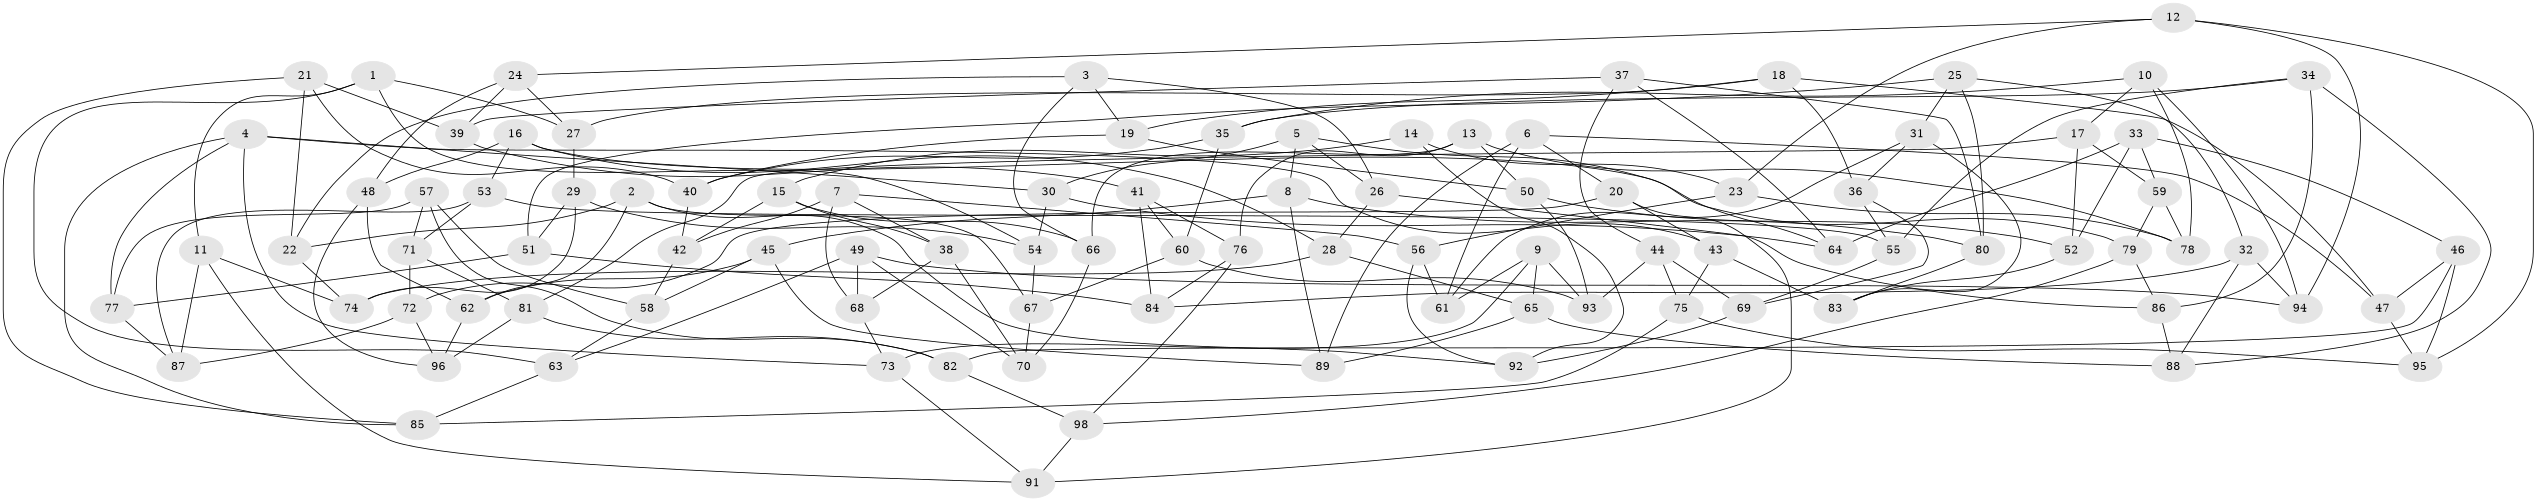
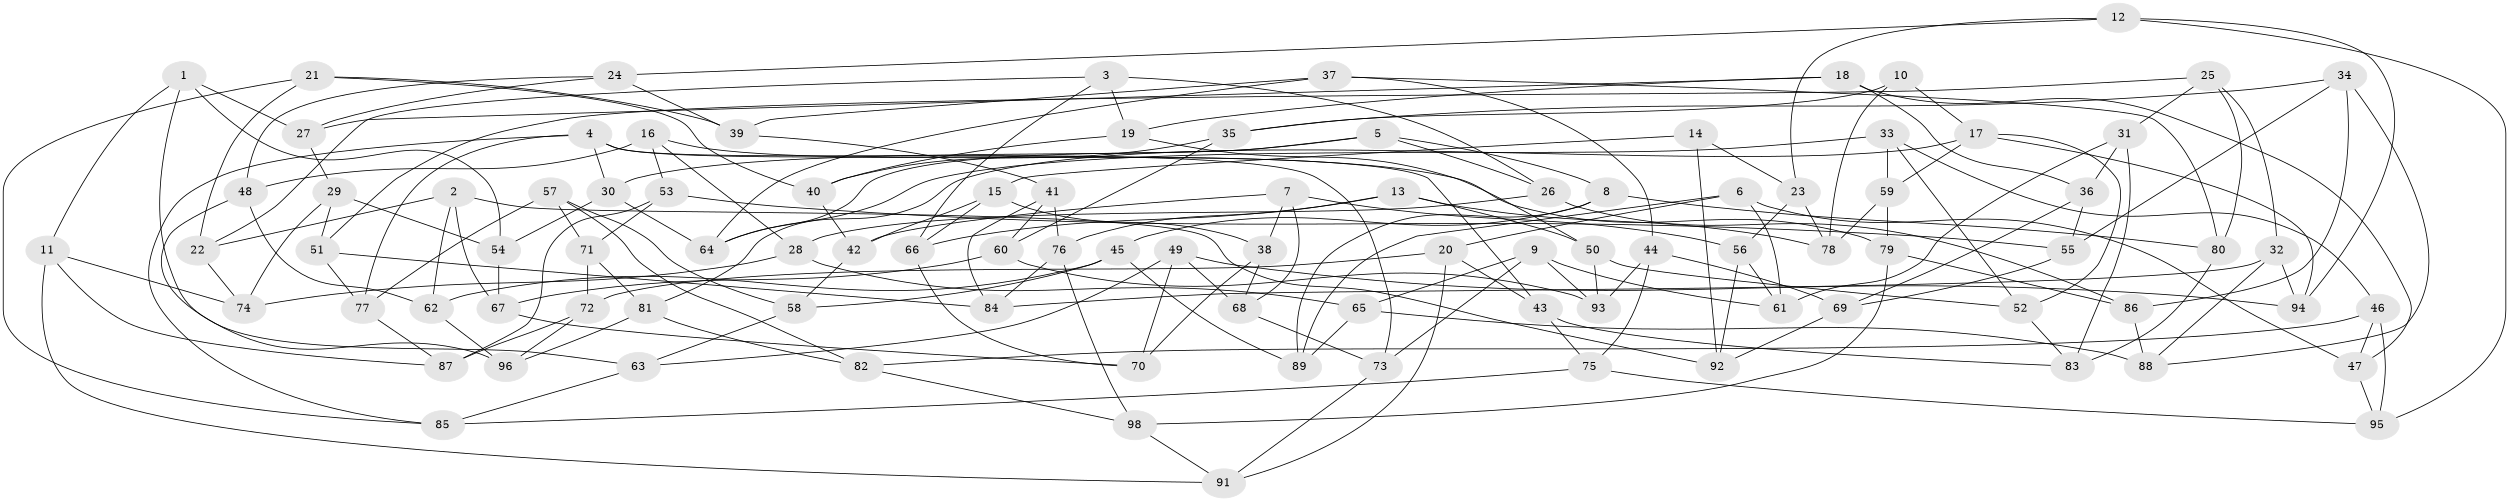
(2241, 182) -> (2169, 173)
